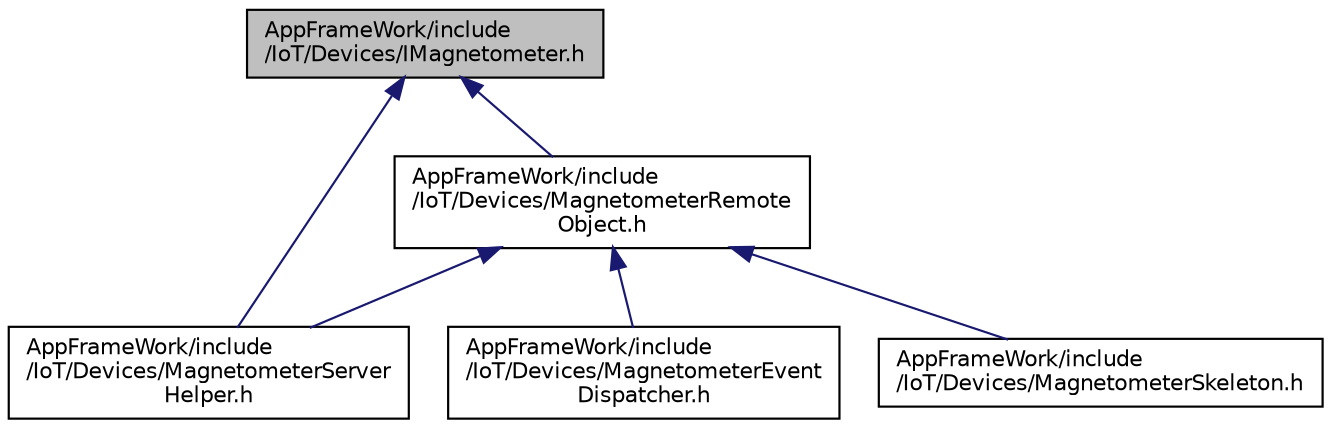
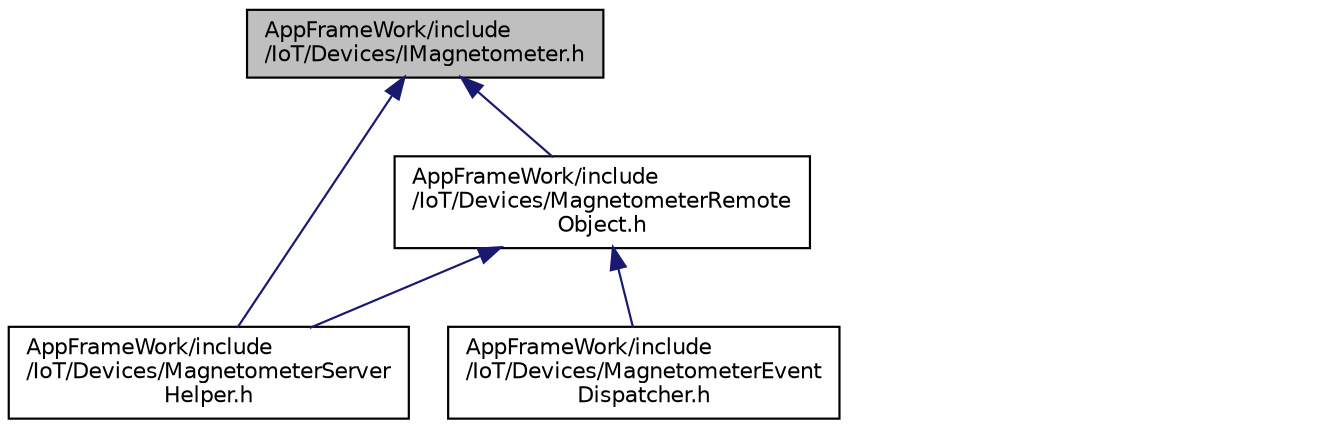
(1101, 373) -> none
